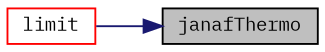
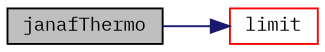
(120, 26) -> (187, 26)
